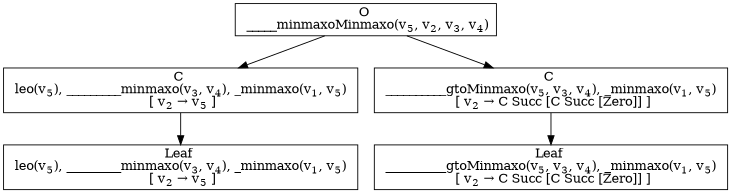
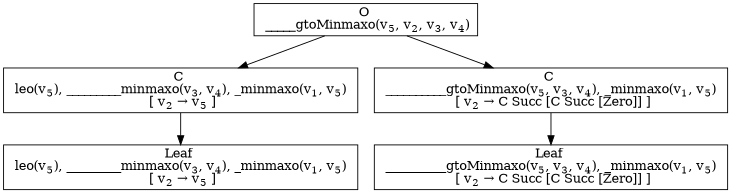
(325, 25) -> (325, 25)
